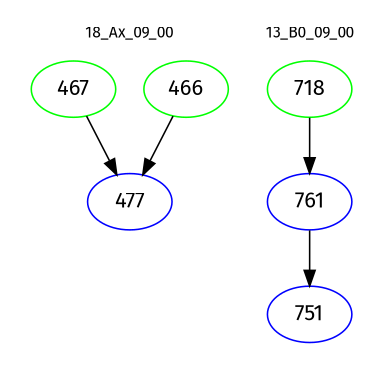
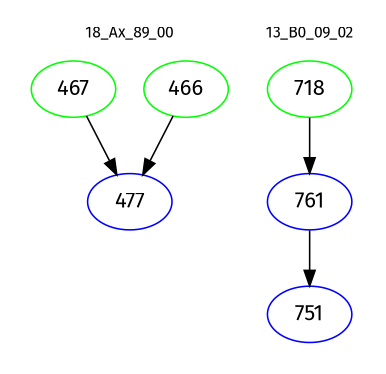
(130, 34) -> (130, 34)
(310, 34) -> (310, 34)
